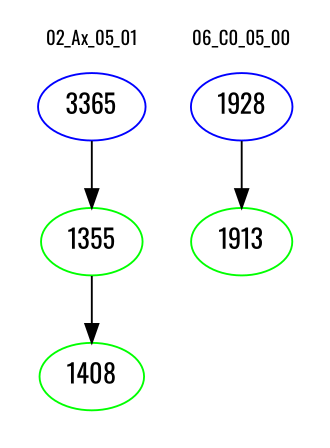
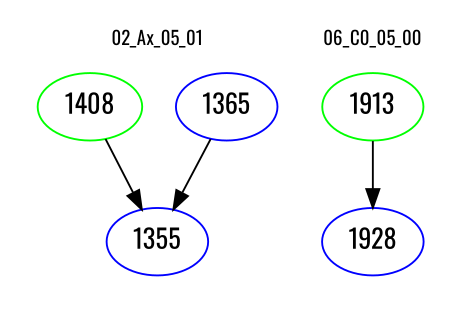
(92, 107) -> (227, 107)
(242, 165) -> (373, 165)
(92, 242) -> (157, 242)
(92, 300) -> (119, 166)
